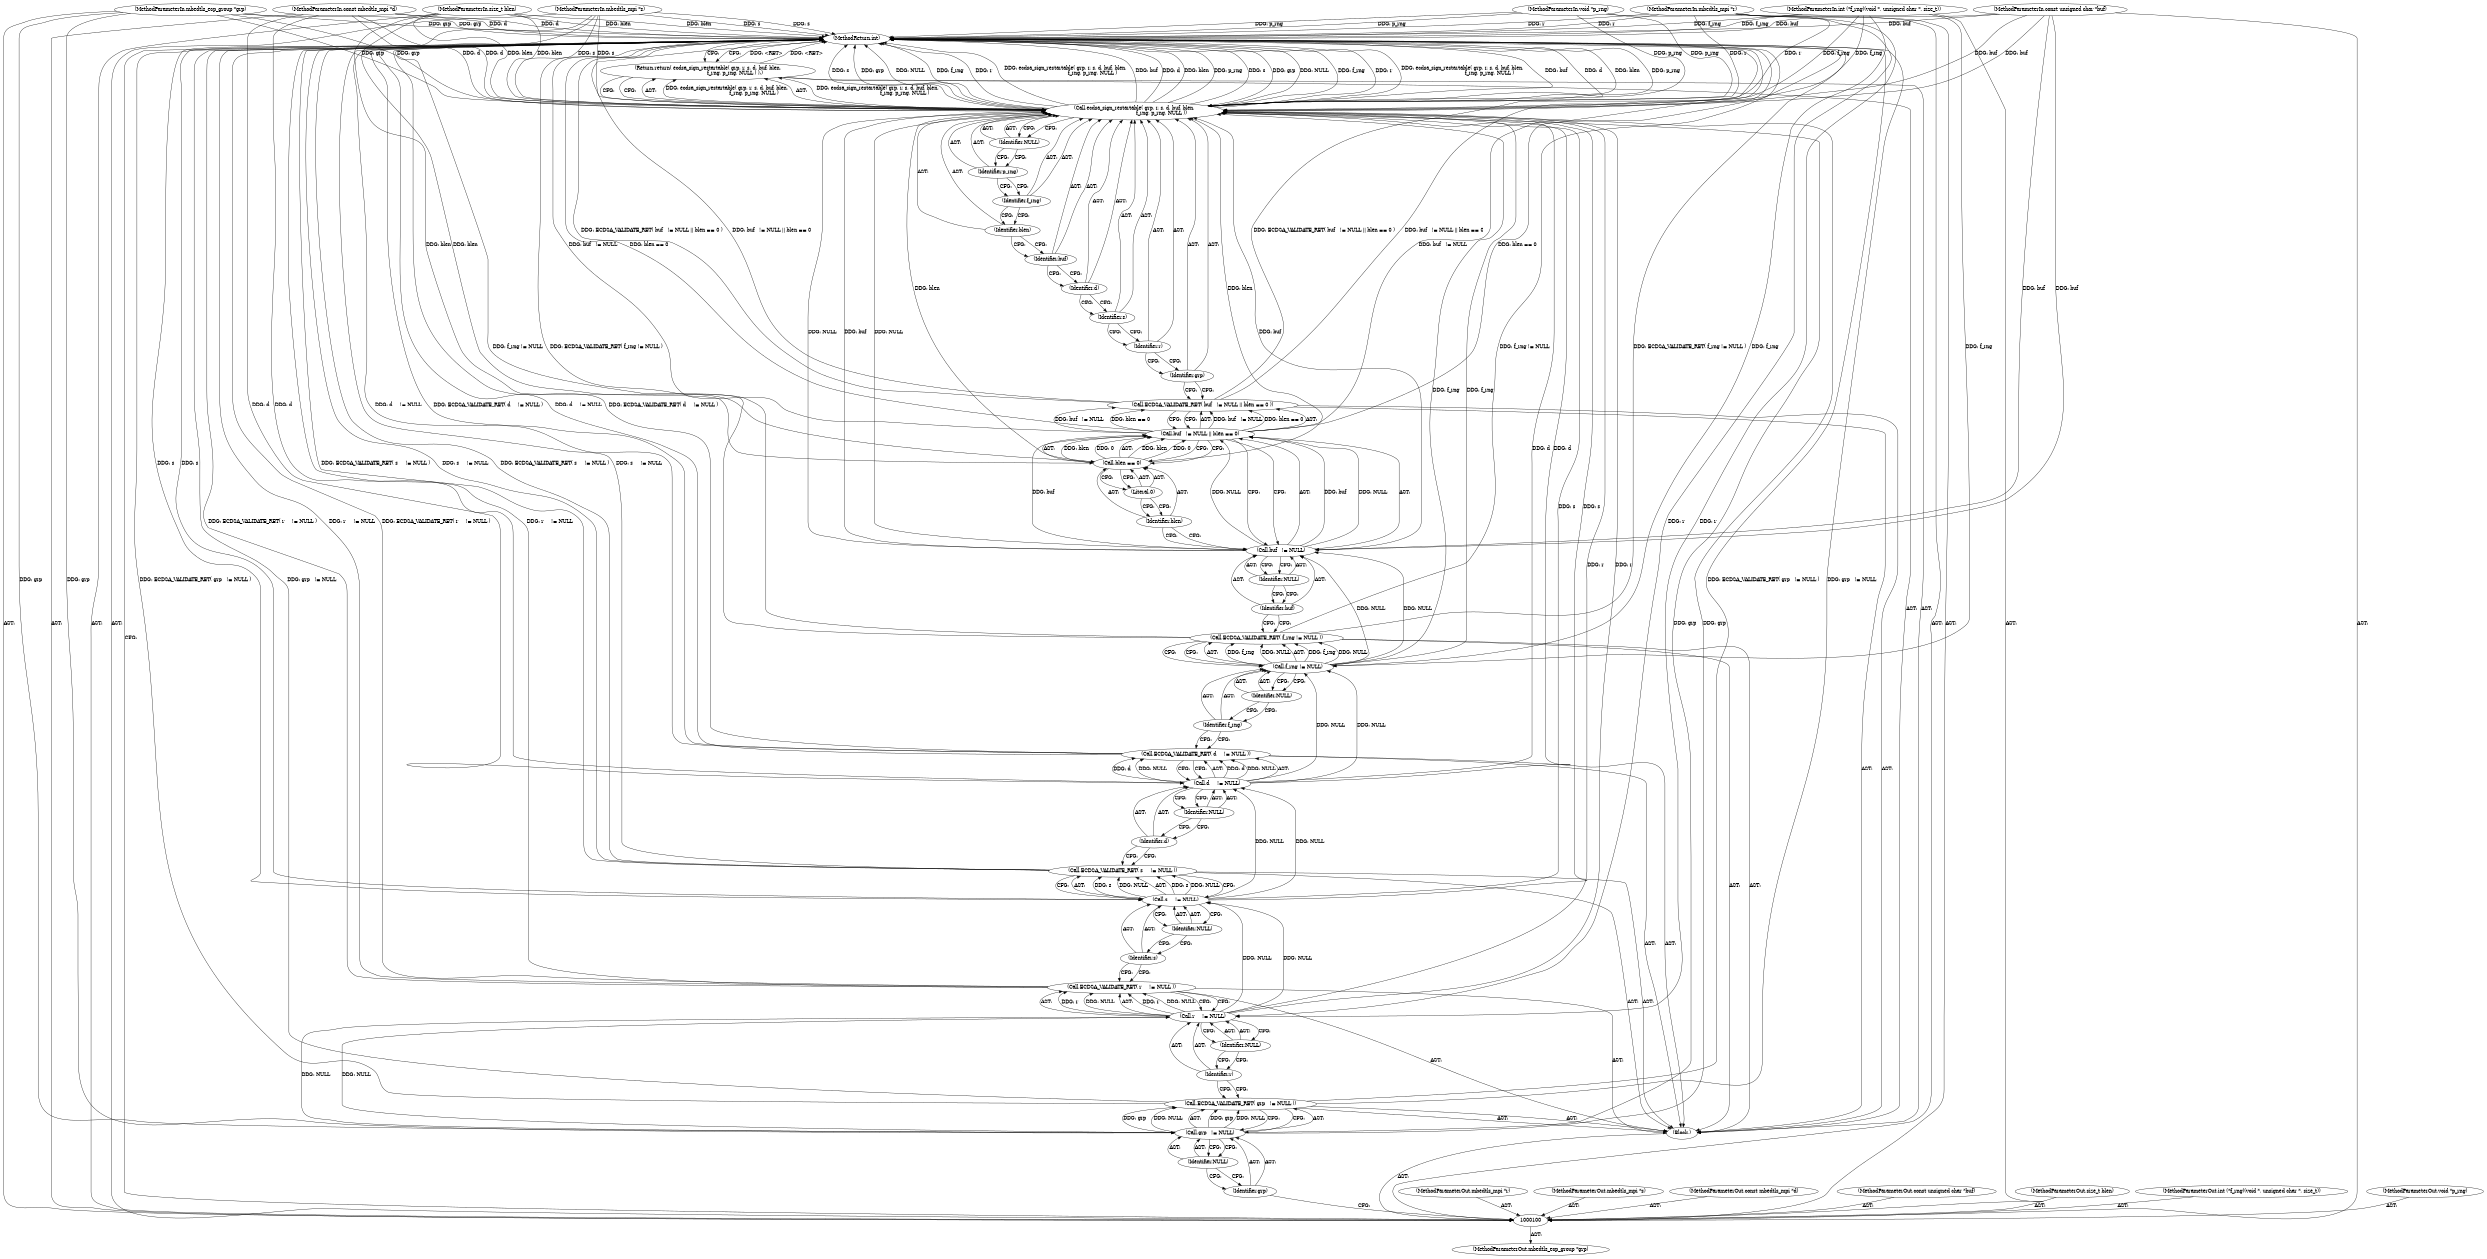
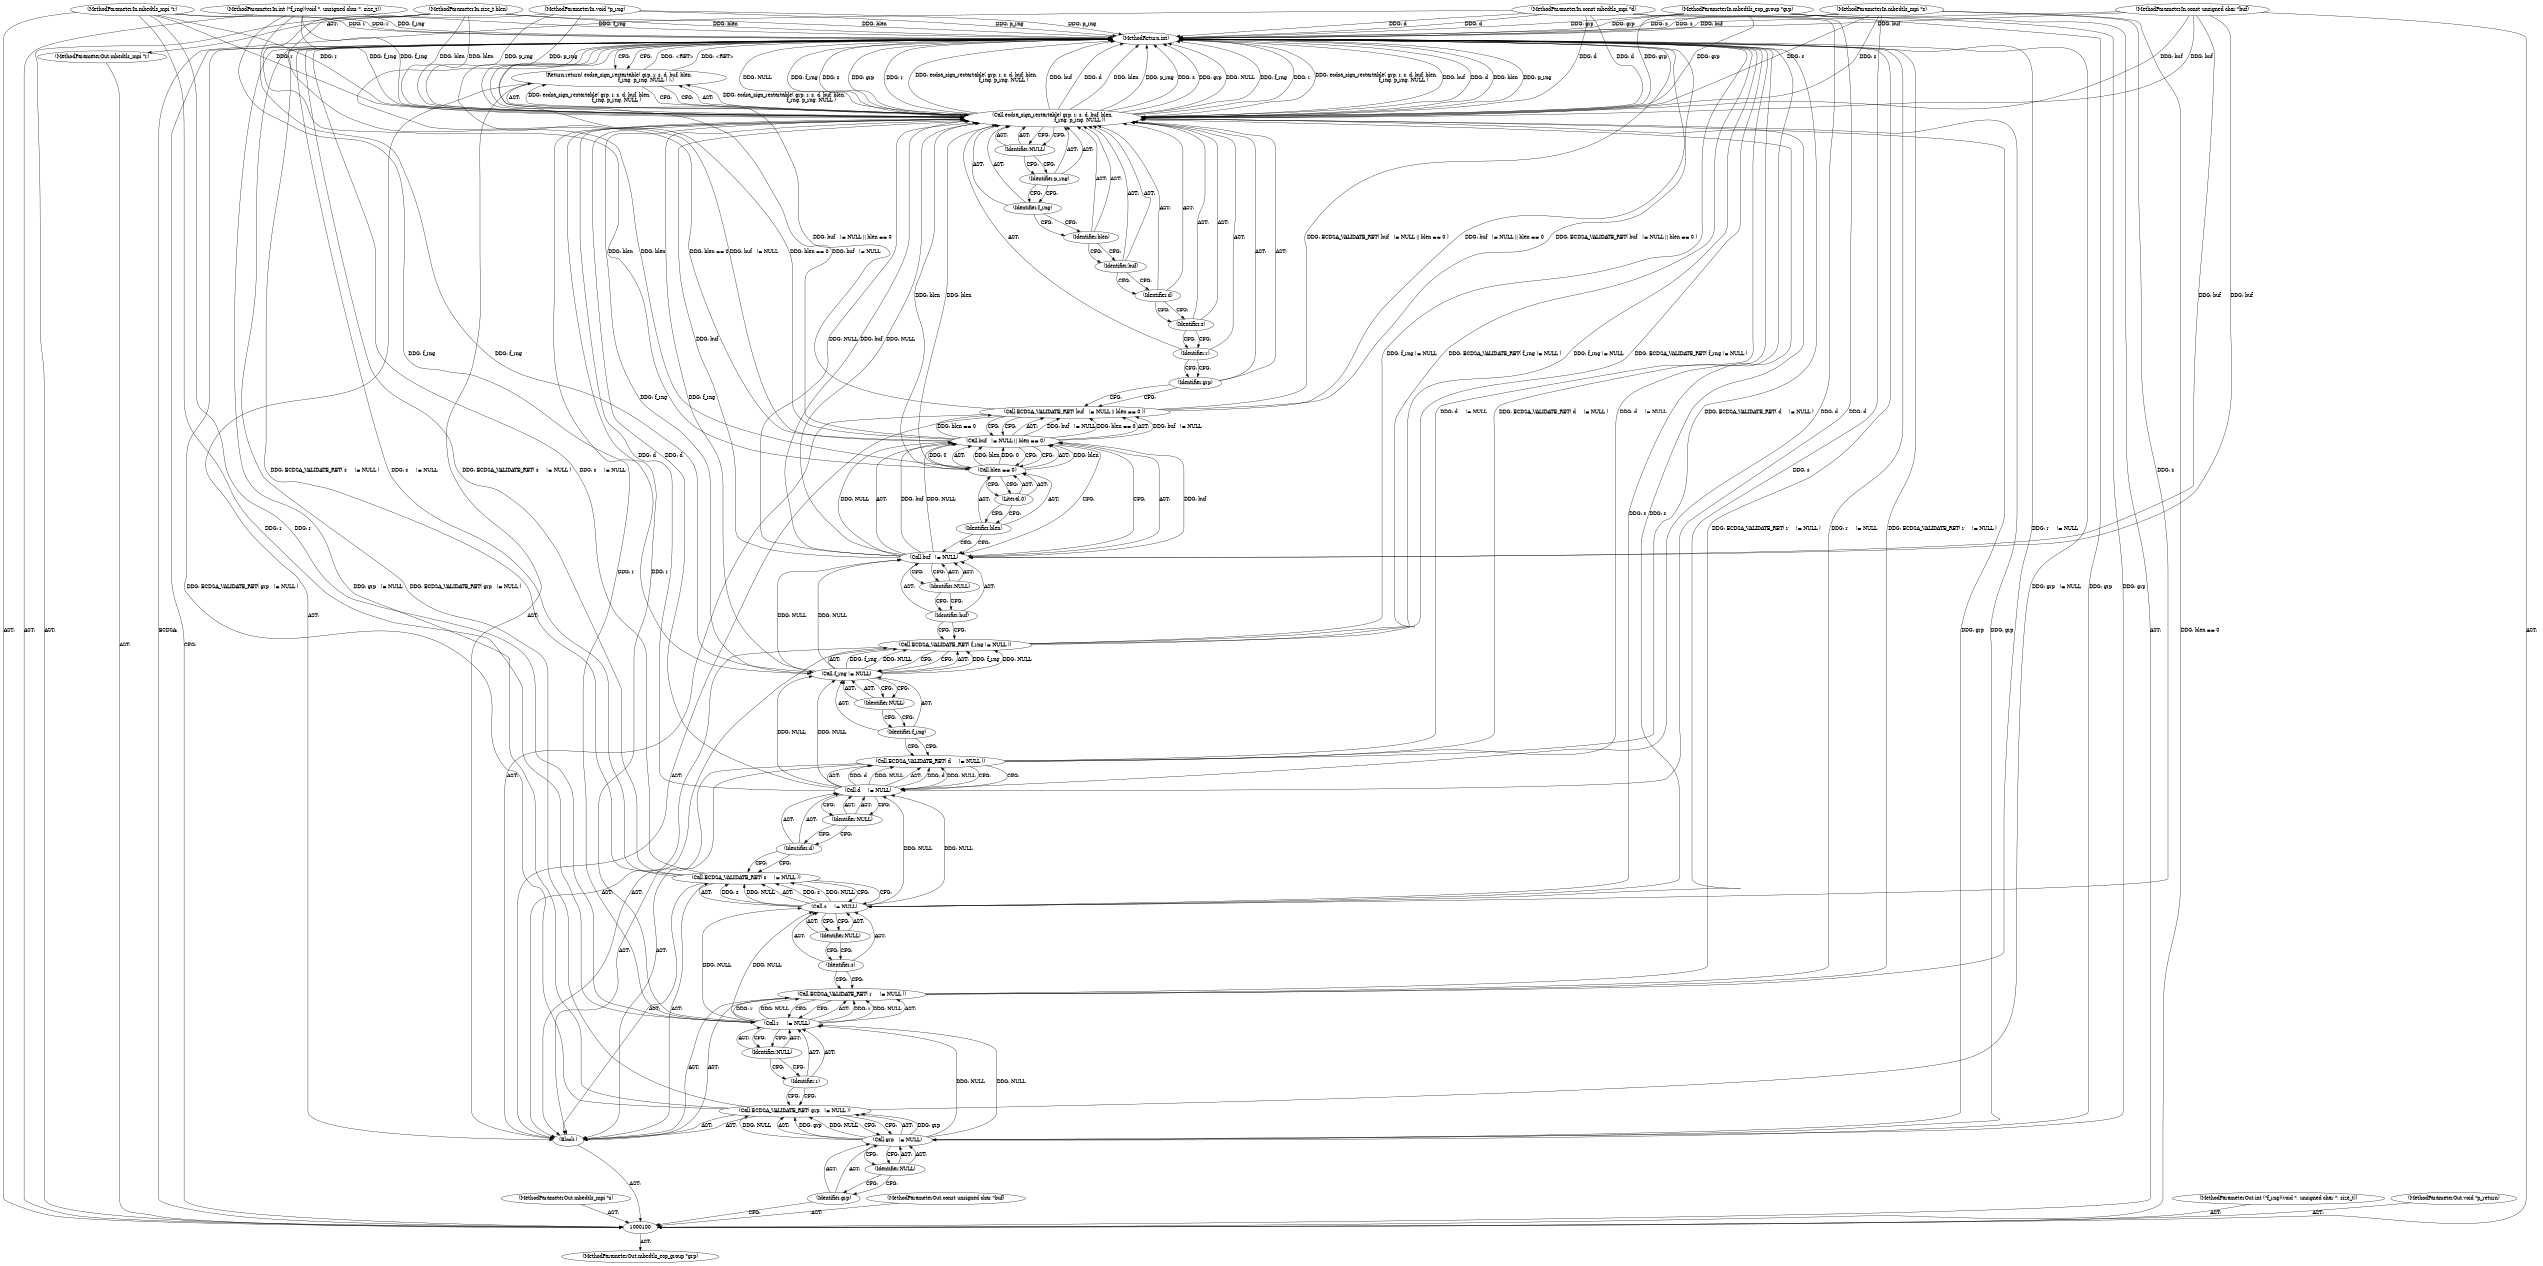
(58, 624) -> (169, 631)
(118, 624) -> (2200, 631)
(1931, 740) -> (298, 26)
(1744, 1191) -> none
(2072, 1191) -> none
(2425, 1191) -> (2454, 1198)
